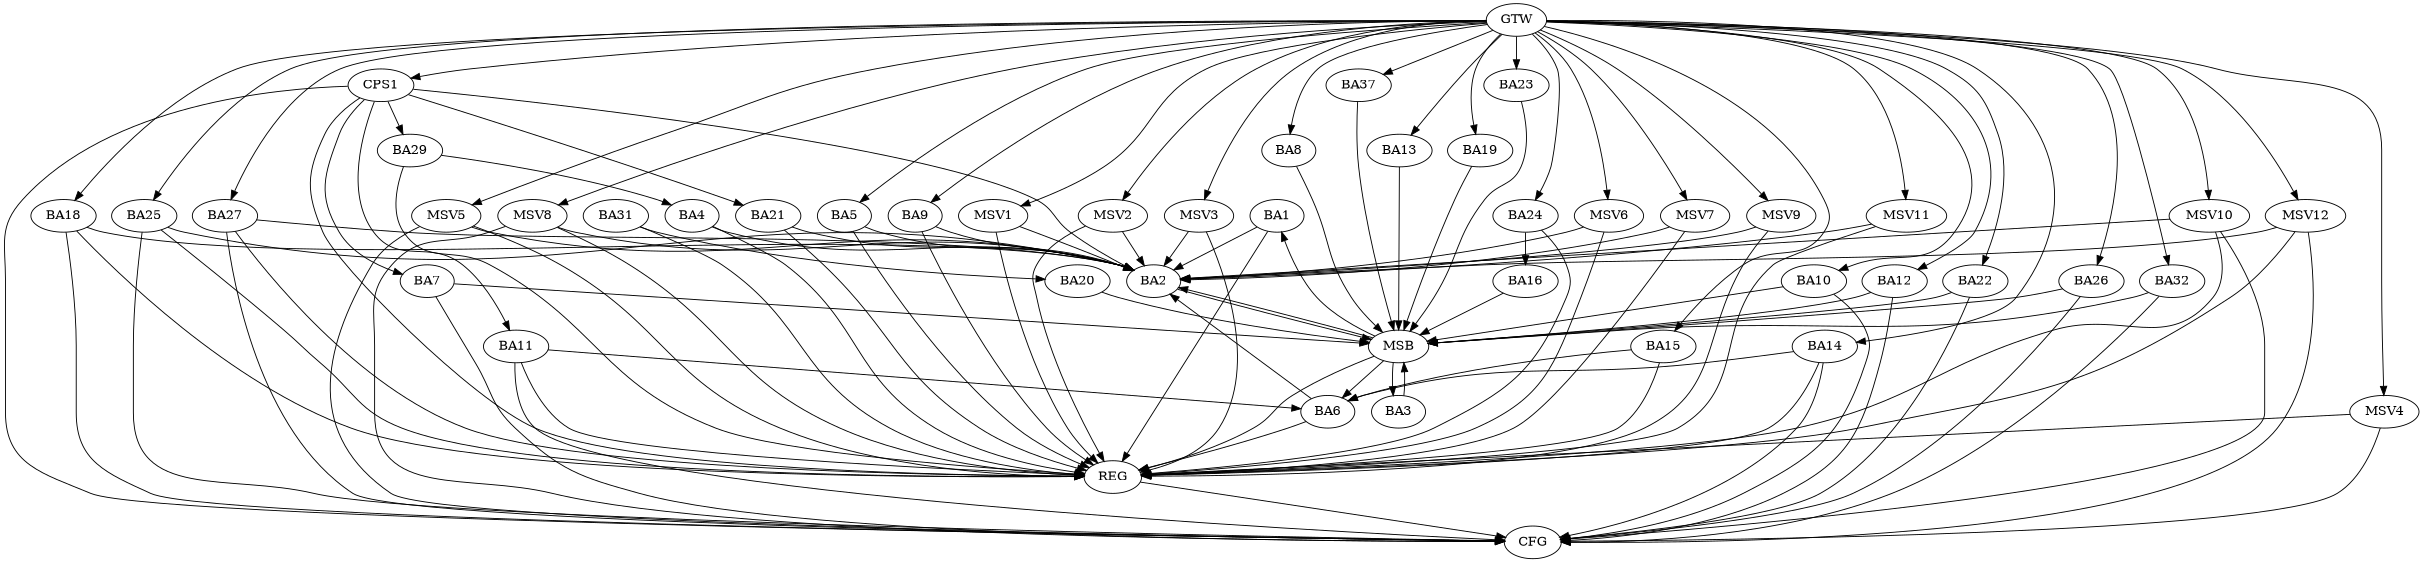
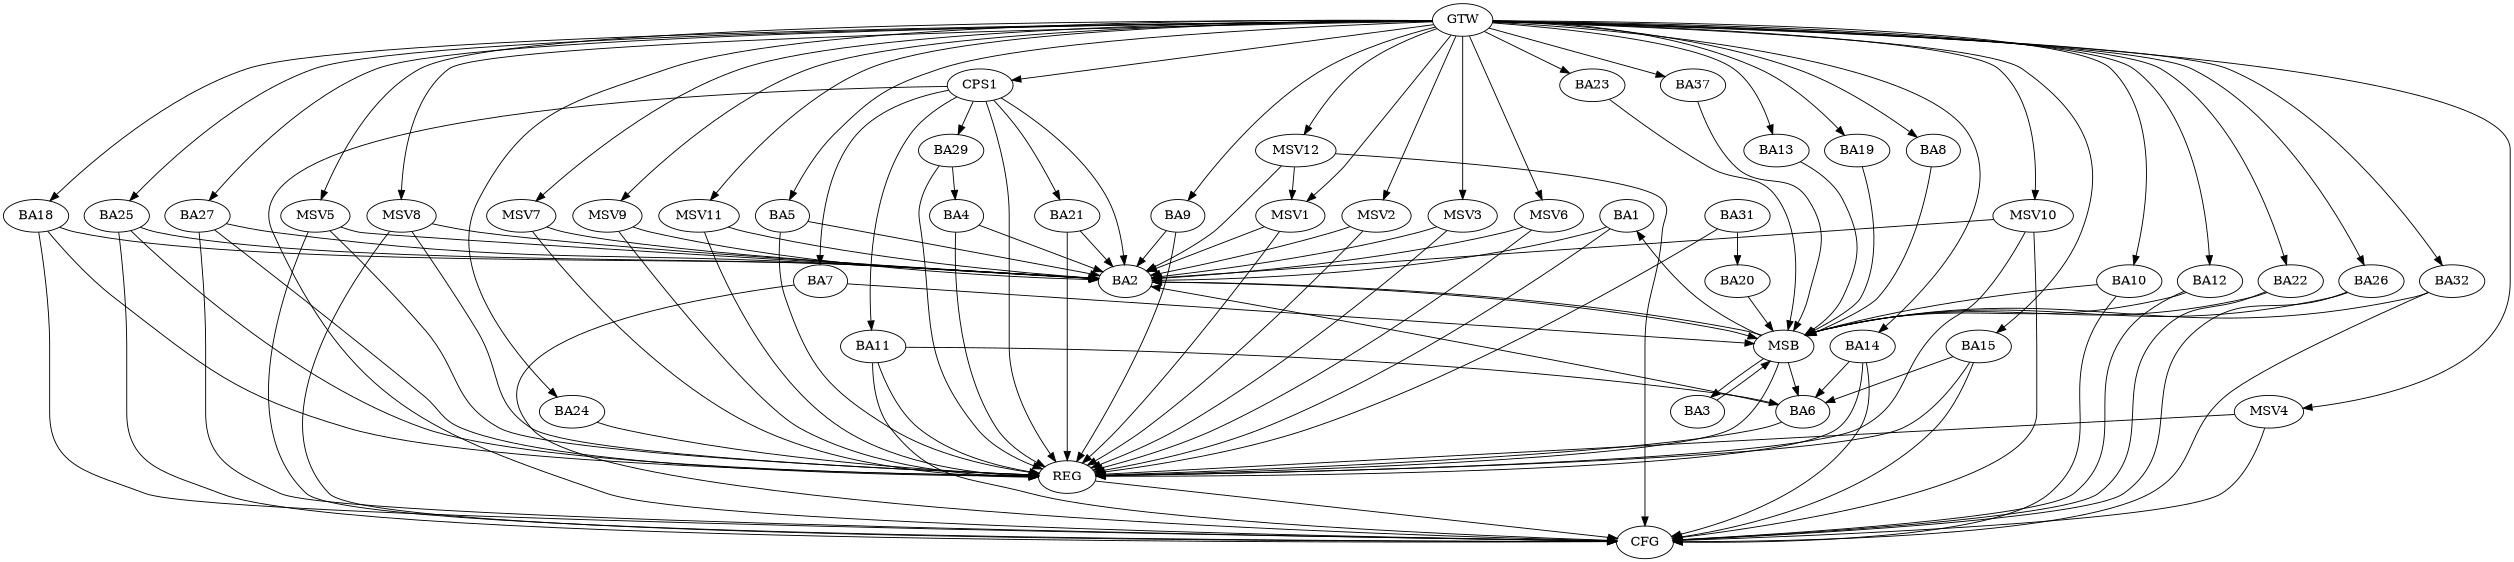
(1525, 281) -> none
(1810, 436) -> (1293, 179)
none -> (1852, 486)
